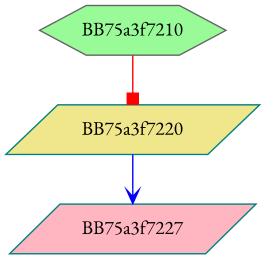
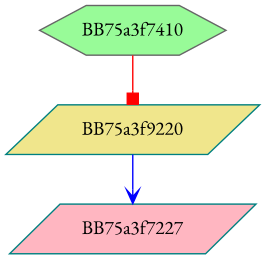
(133, 30) -> (133, 30)
(133, 130) -> (133, 130)
